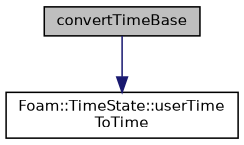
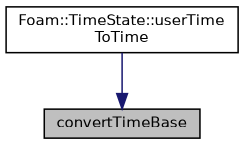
(122, 56) -> (122, 73)
